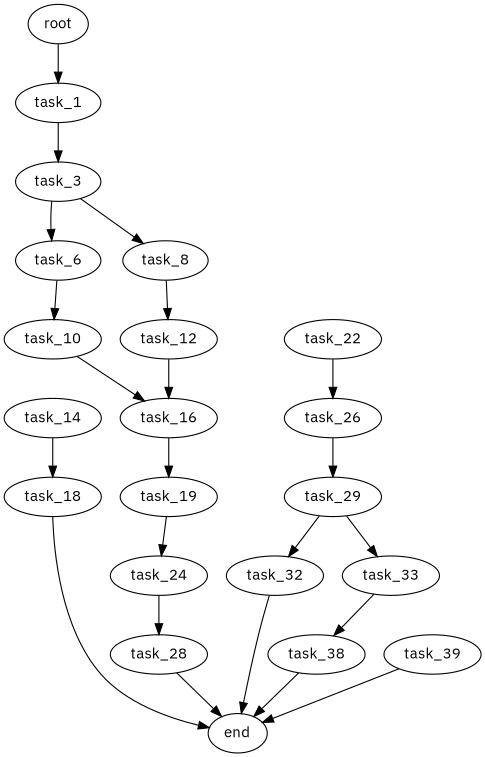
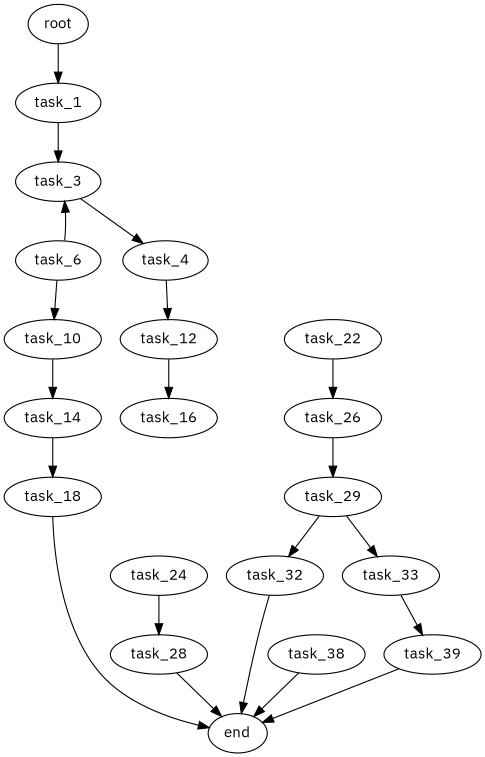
(51, 215) -> (66, 226)
(165, 260) -> (165, 260)
(106, 376) -> (53, 373)
(169, 497) -> none
(358, 611) -> (409, 610)
